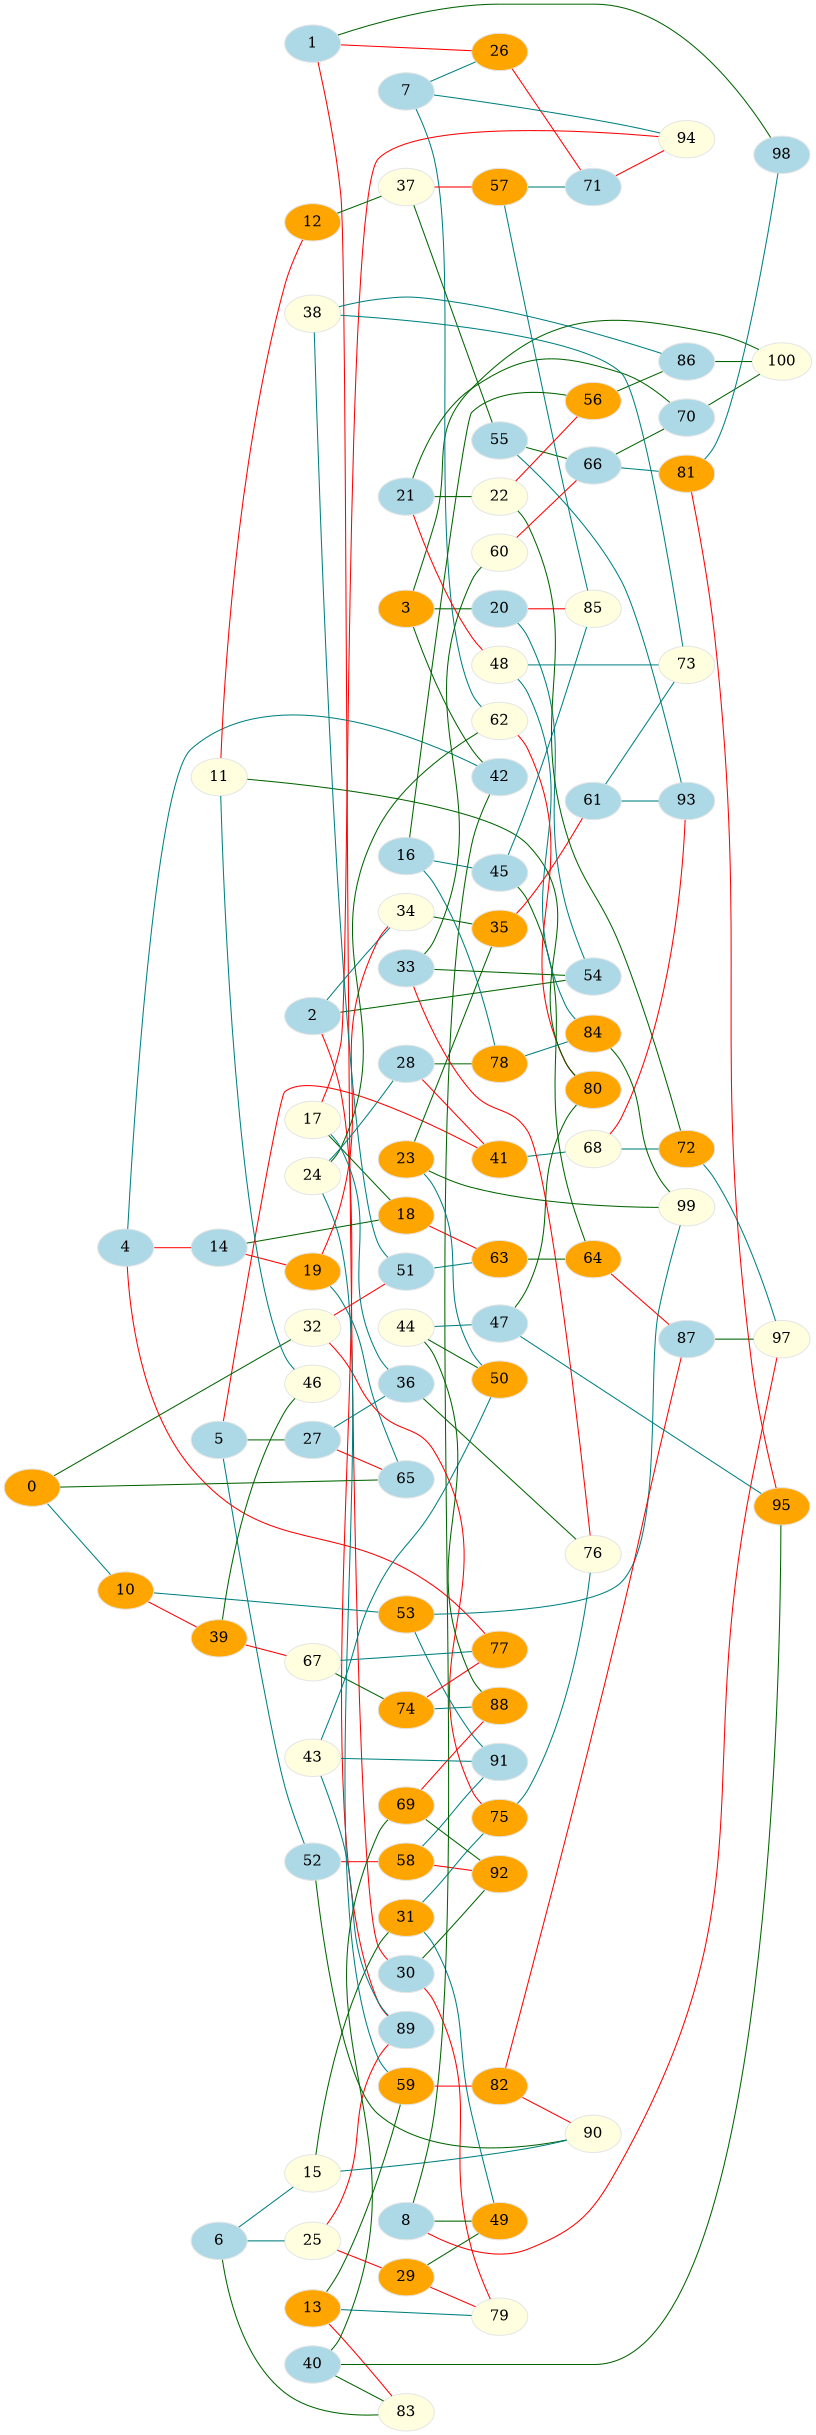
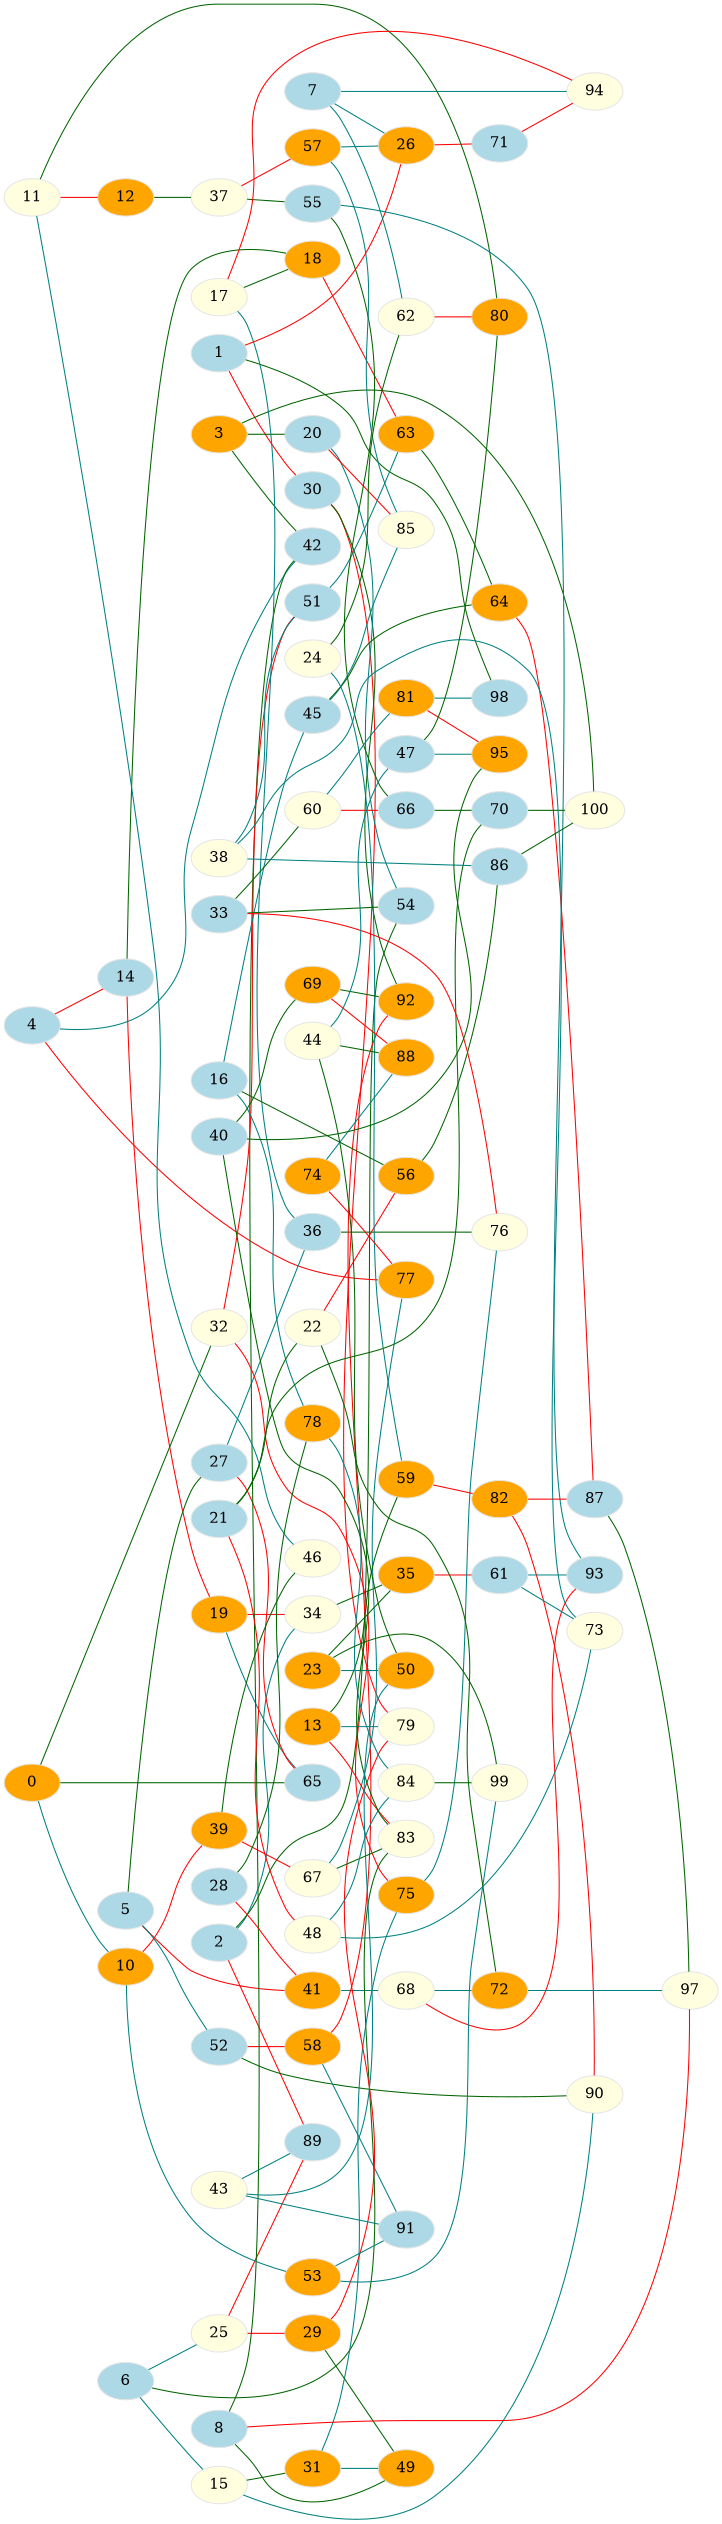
(547, 187) -> (362, 146)
(640, 470) -> (353, 760)
(593, 1034) -> (406, 1783)
(364, 1120) -> none
(367, 1690) -> (359, 1859)
